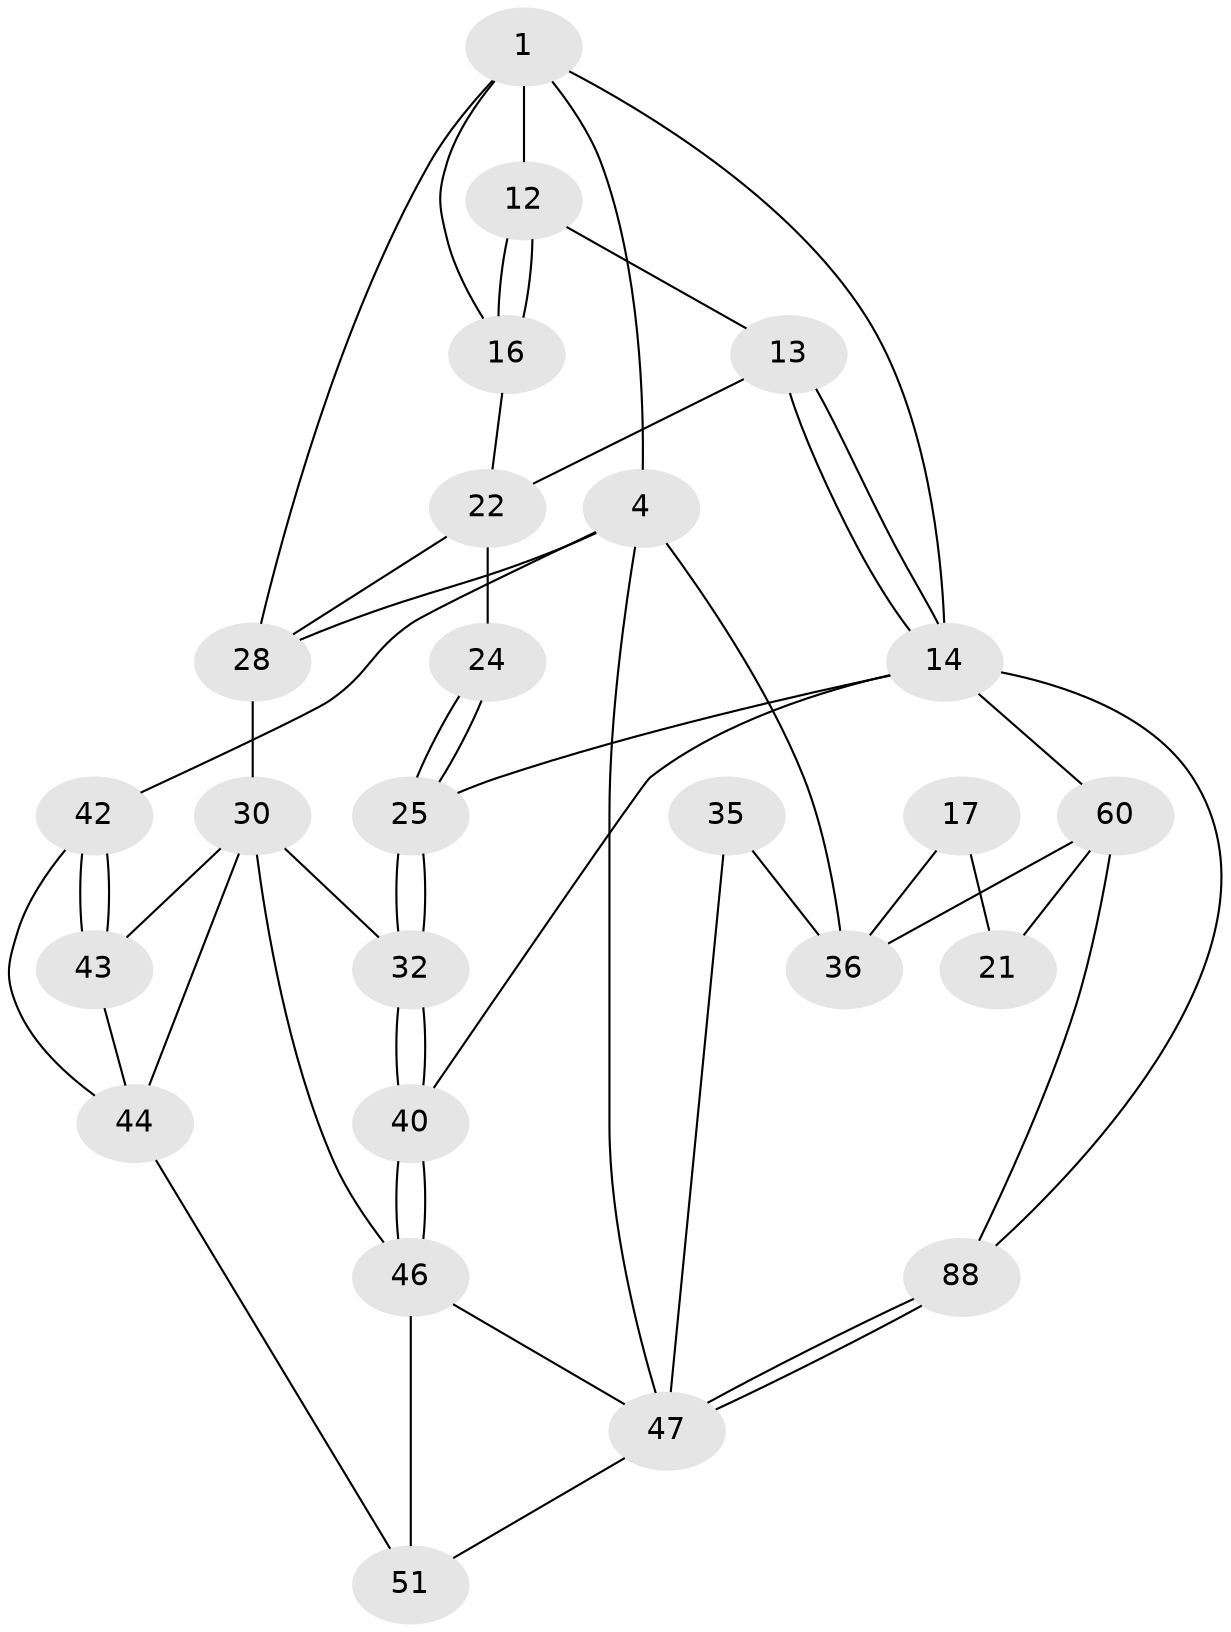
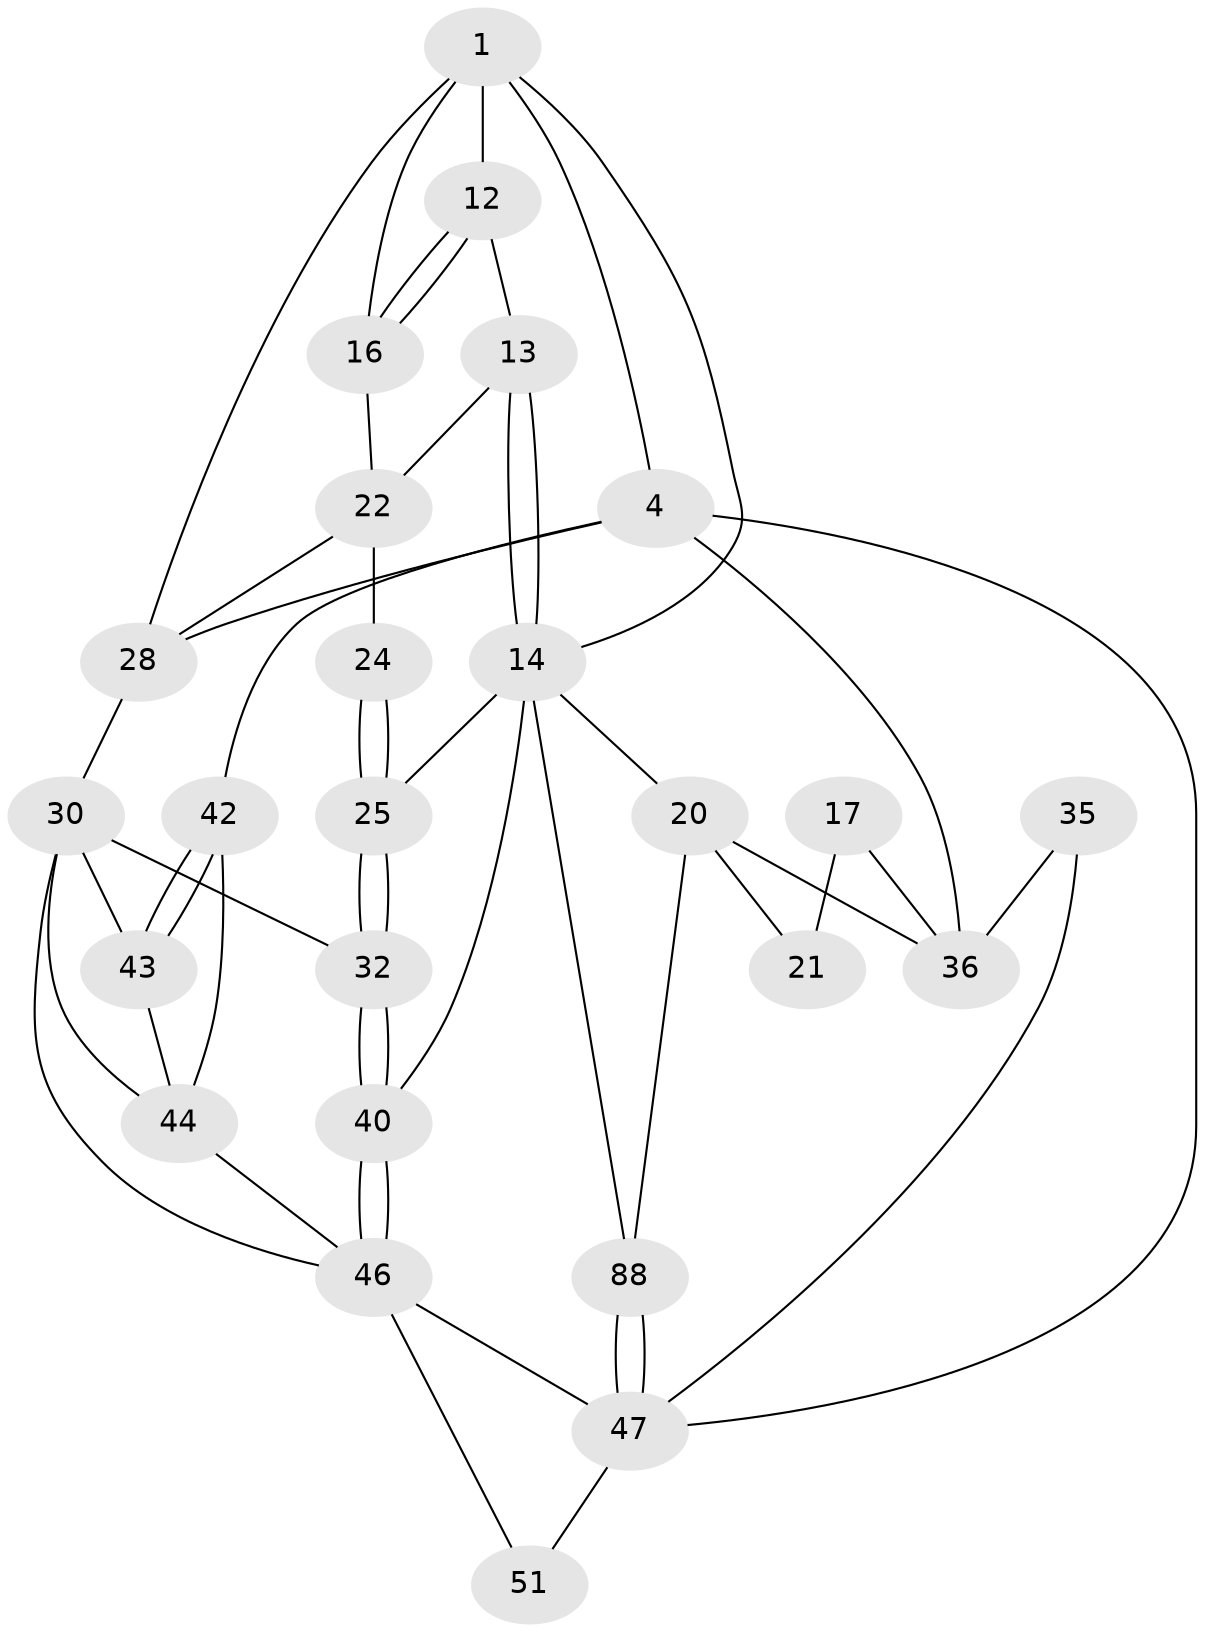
(1116, 816) -> (690, 816)
(273, 1354) -> (277, 1201)
